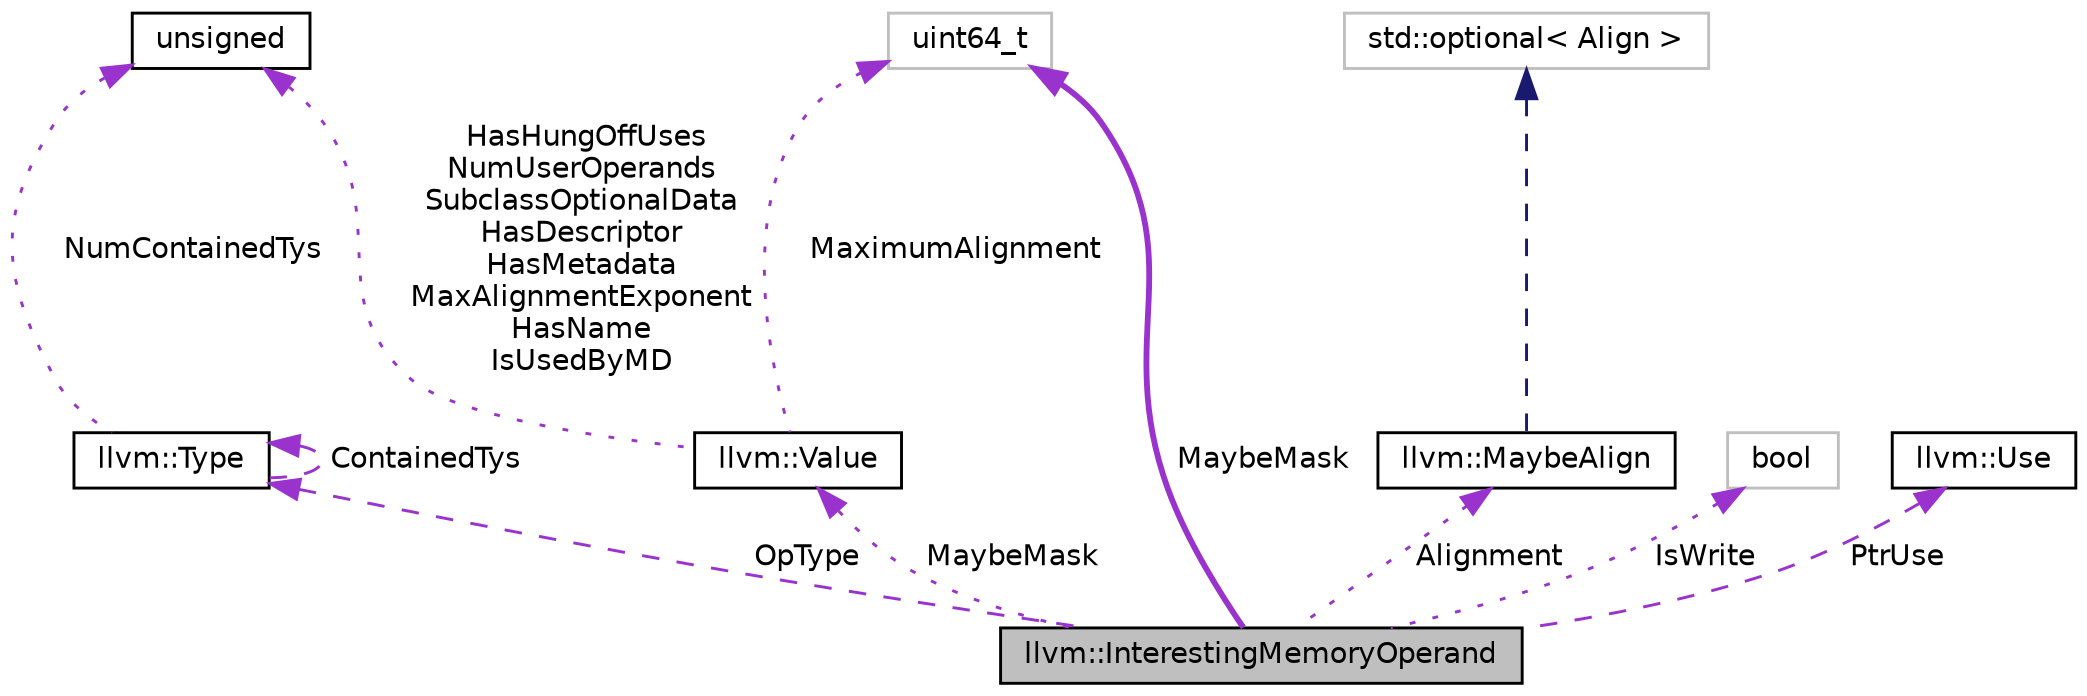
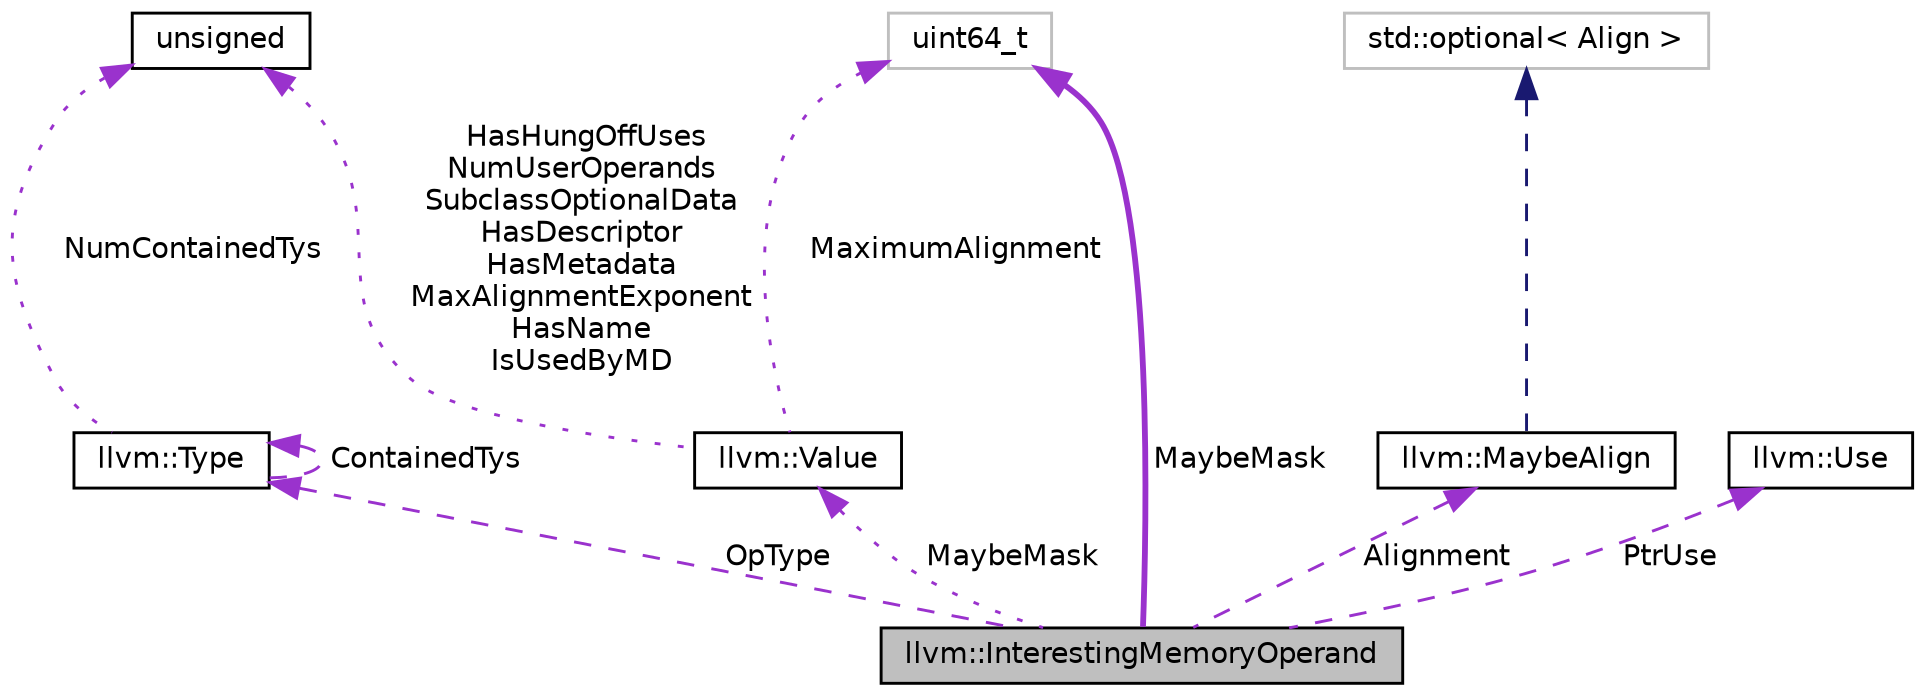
(1783, 460) -> none
(1382, 567) -> (1321, 564)
